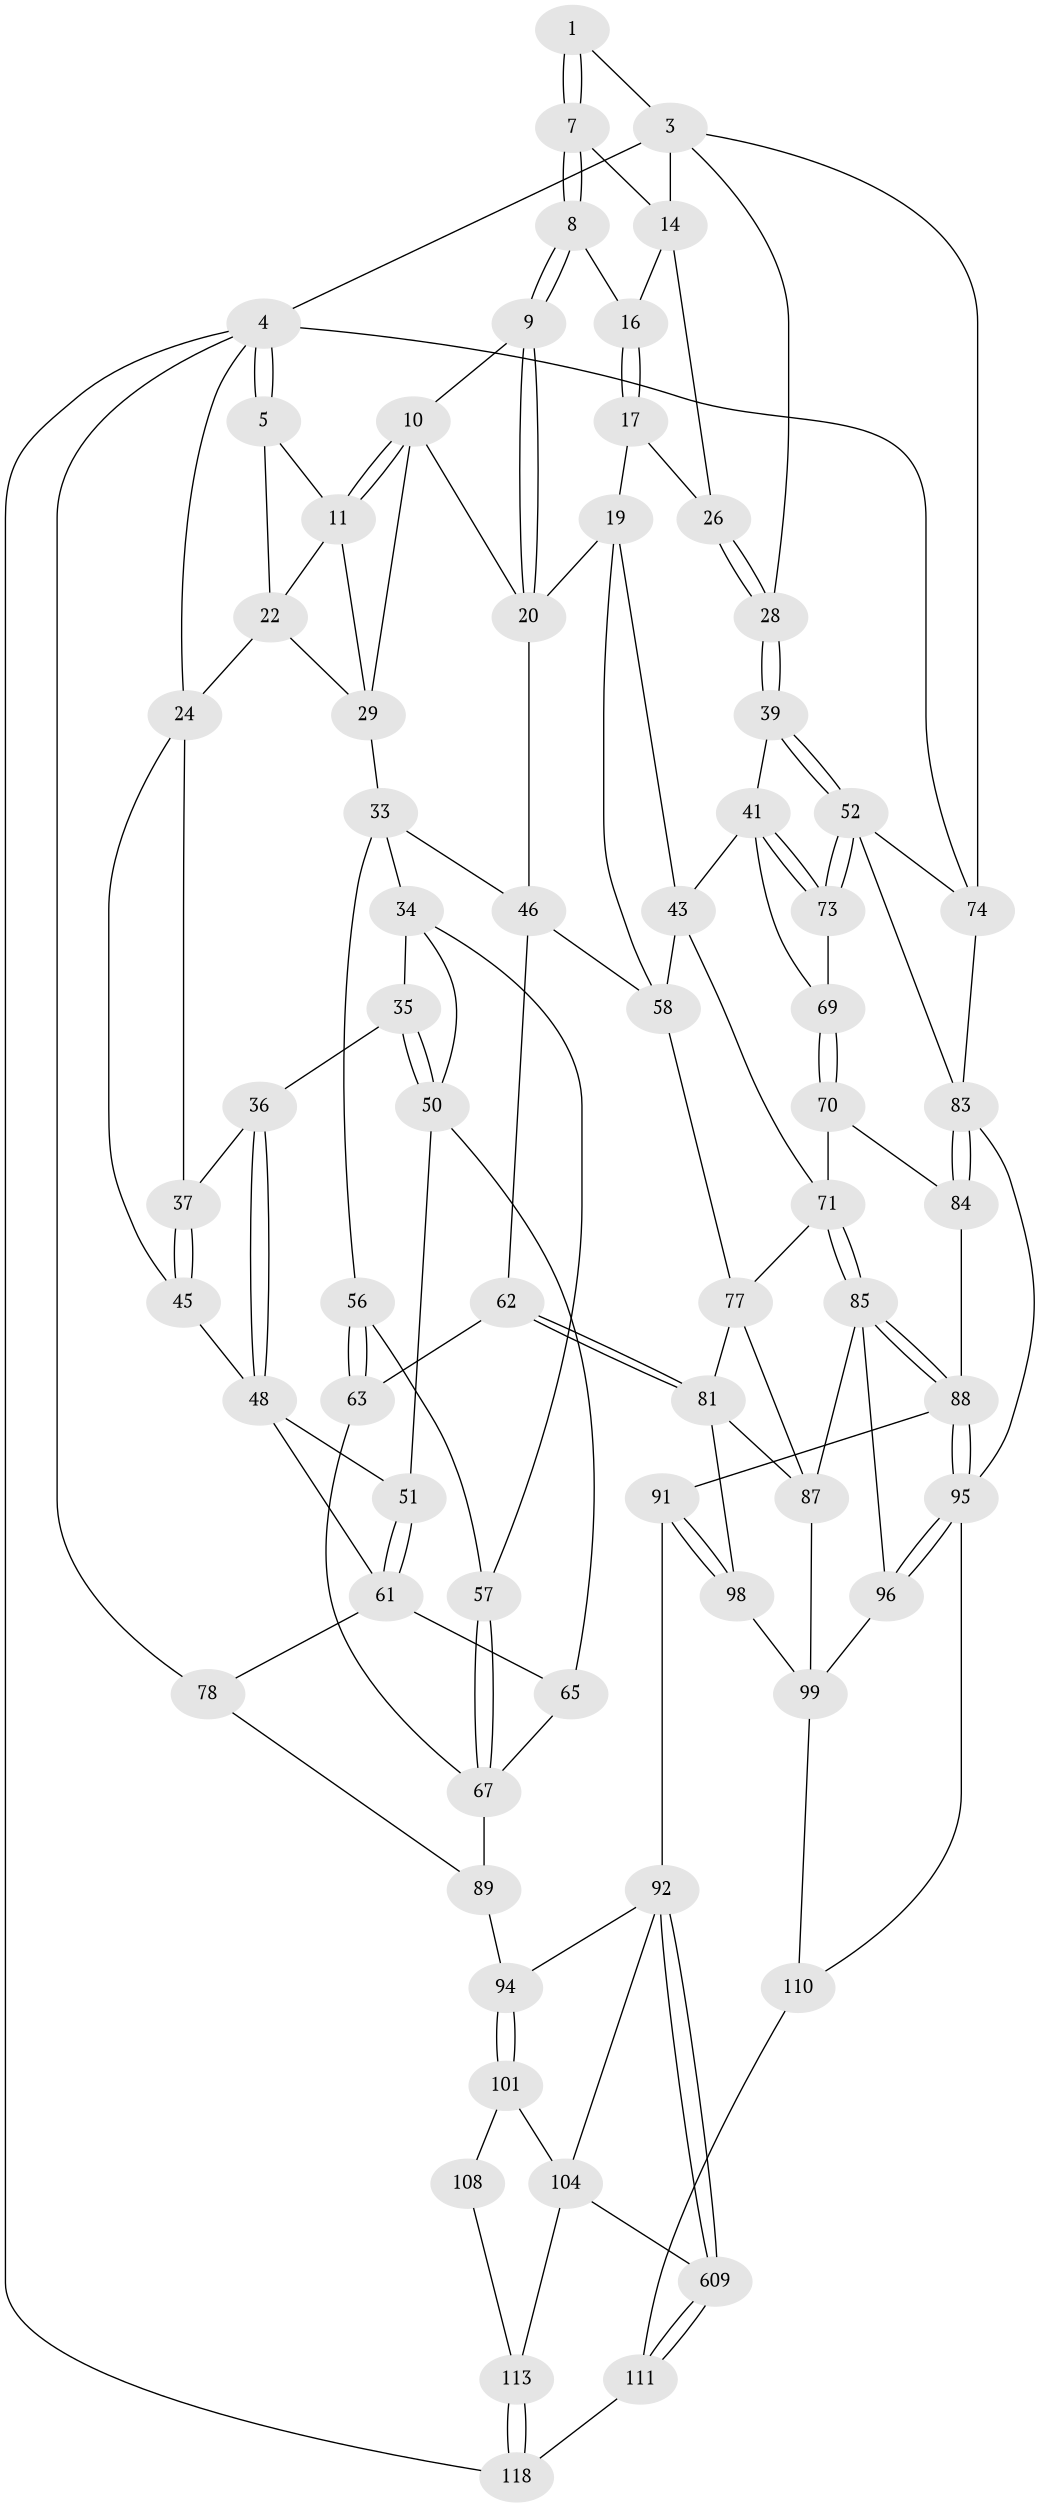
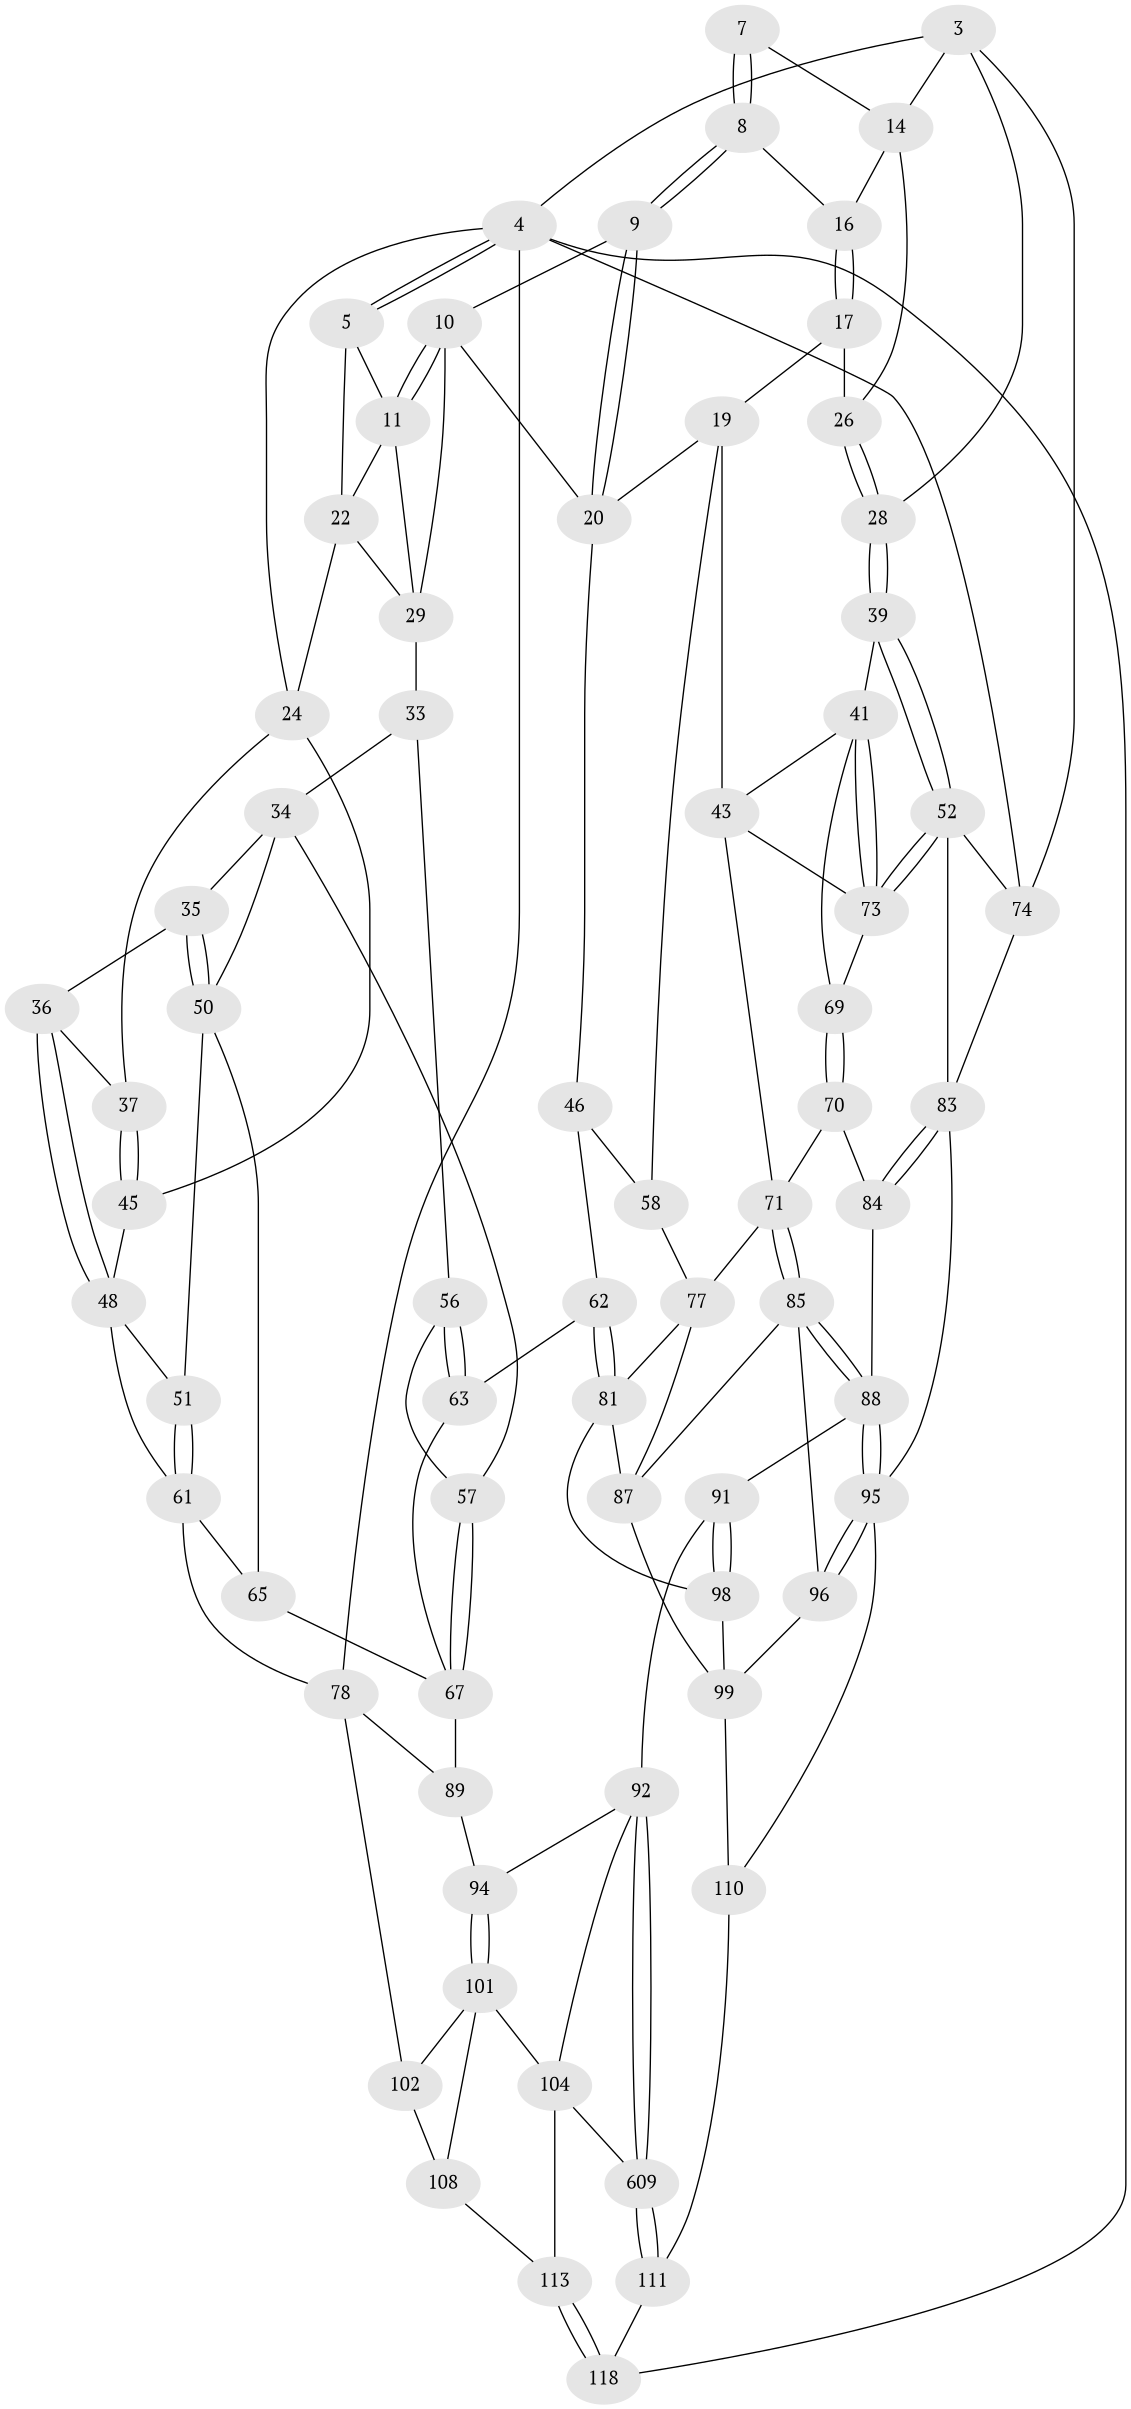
(572, 30) -> none
(455, 862) -> none
(671, 960) -> (797, 862)
none -> (405, 2086)
